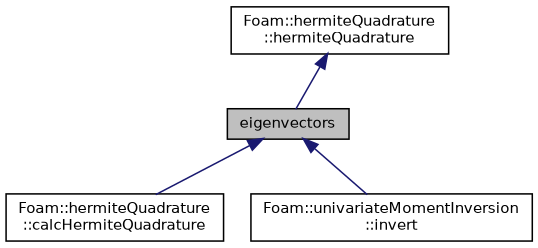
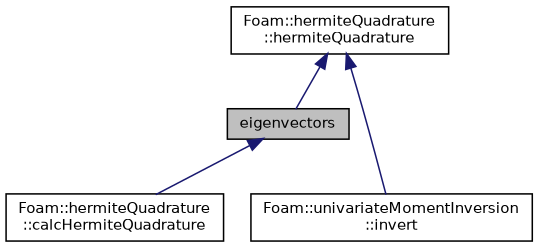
(341, 172) -> (369, 131)
